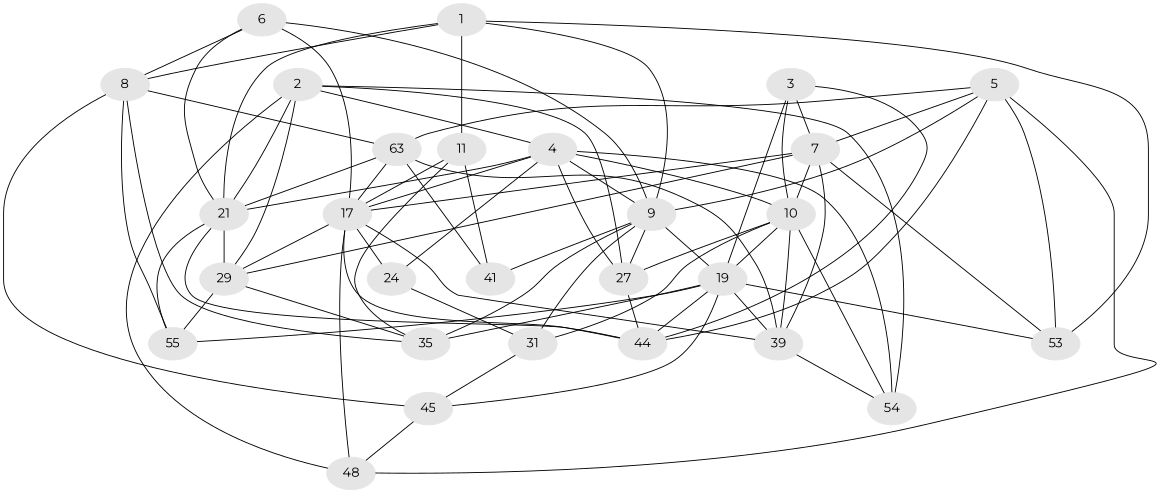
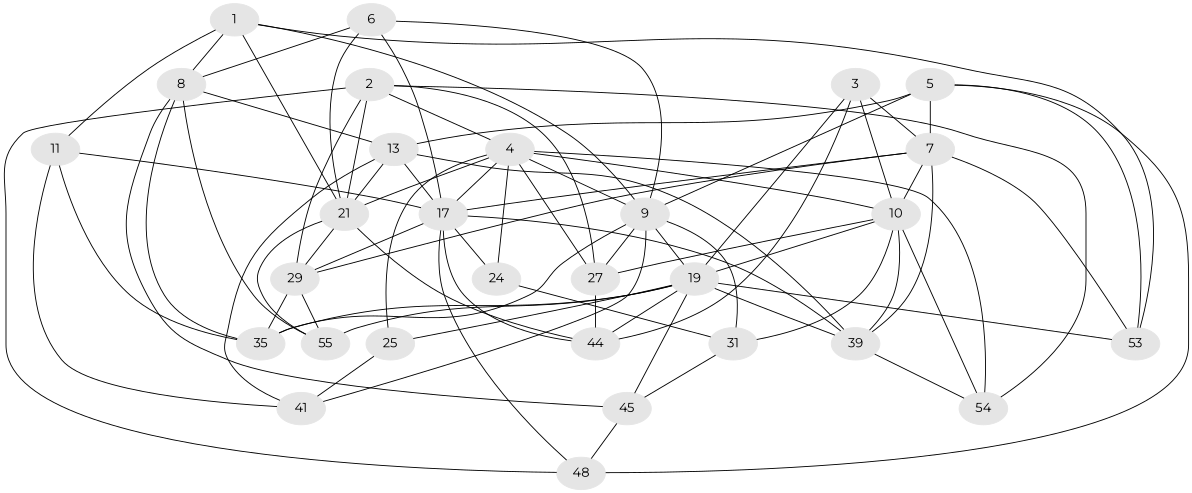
(397, 149) -> (394, 149)
(862, 268) -> none
none -> (390, 344)
